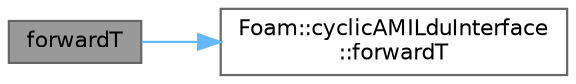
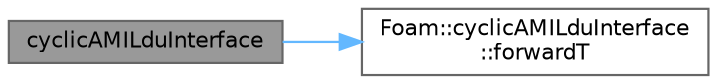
(75, 42) -> (146, 42)
